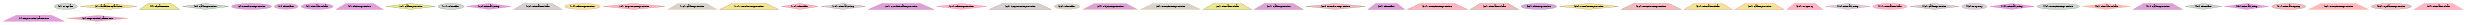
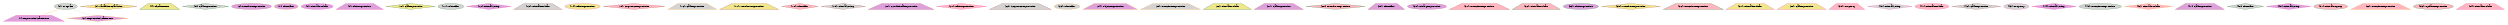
none -> (1427, 6)
